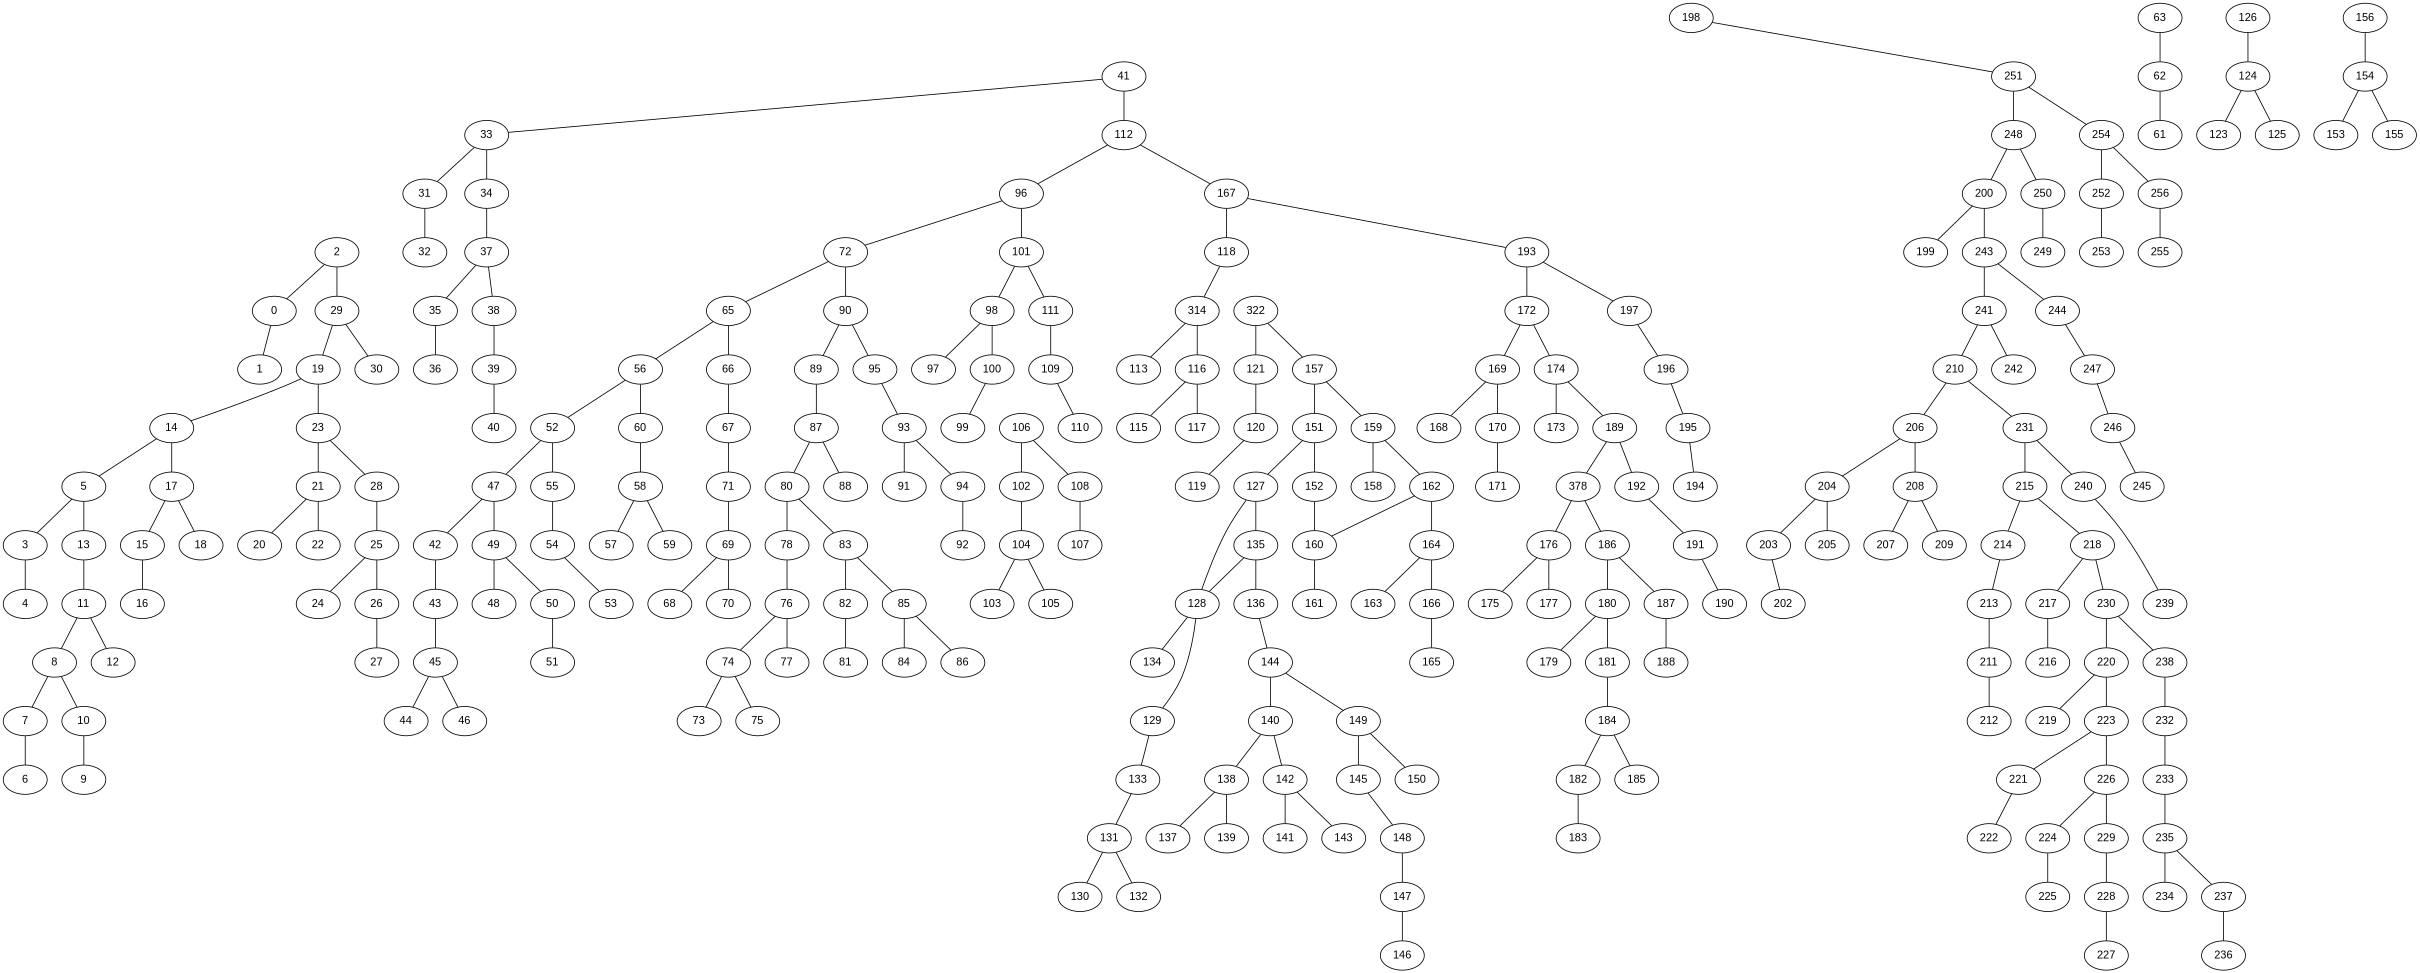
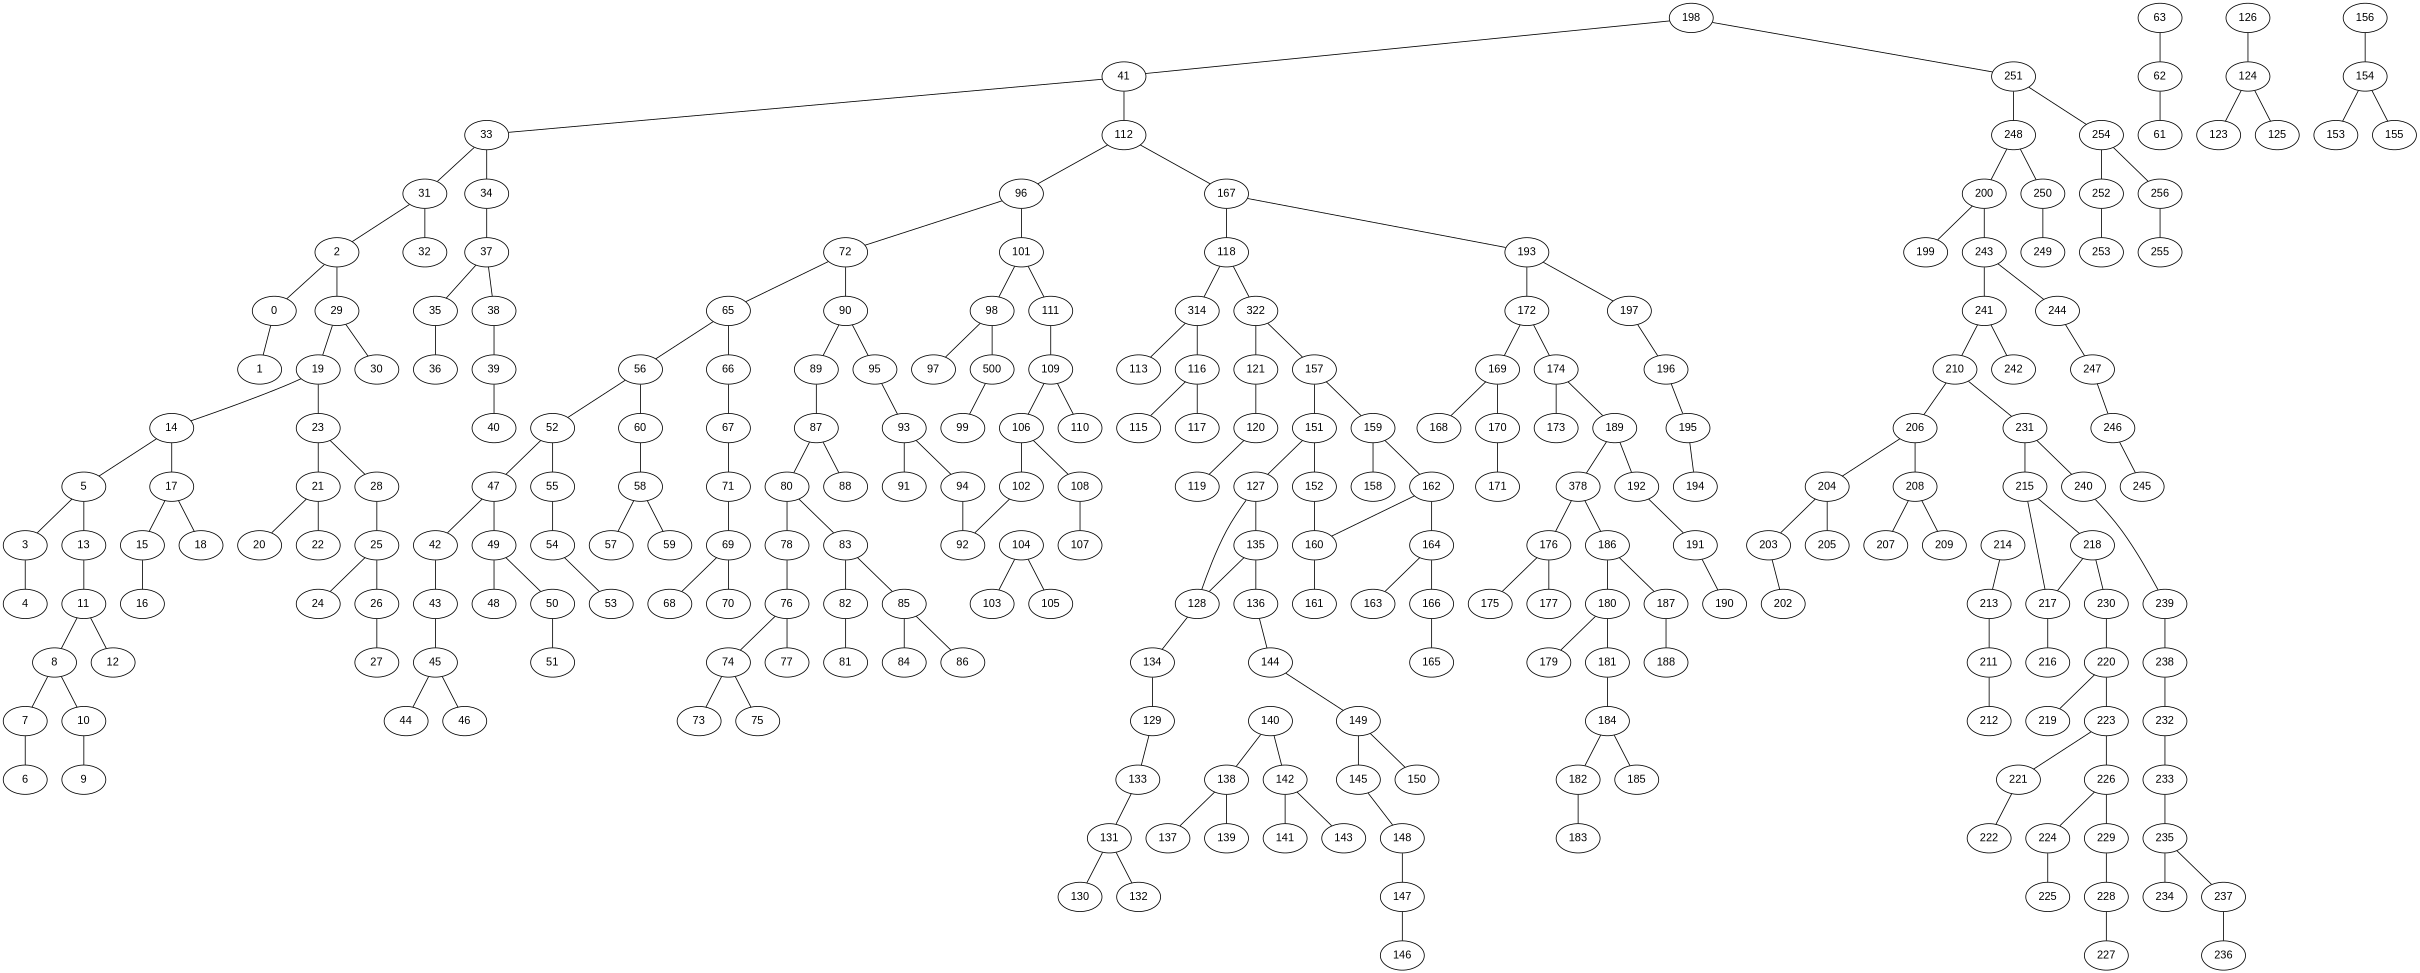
none -> (1408, 47)
none -> (381, 223)
none -> (1241, 282)
(992, 370) -> (992, 370)
none -> (1036, 399)
(1021, 516) -> (992, 516)
(2014, 516) -> (2036, 545)
(2136, 633) -> (2165, 633)
(1186, 666) -> (1152, 692)
(1270, 692) -> none
